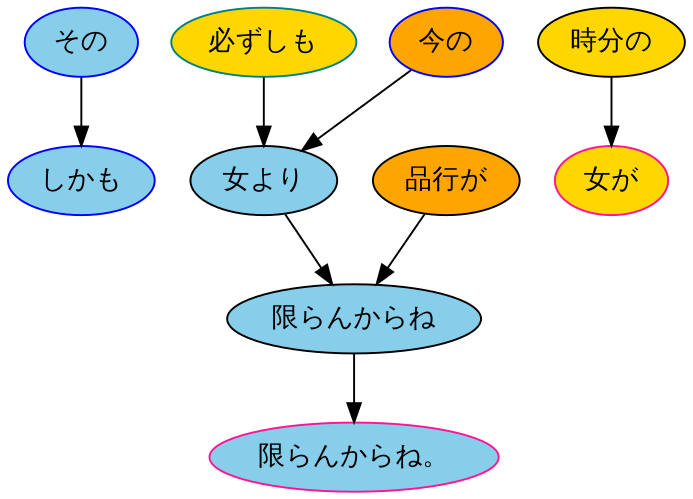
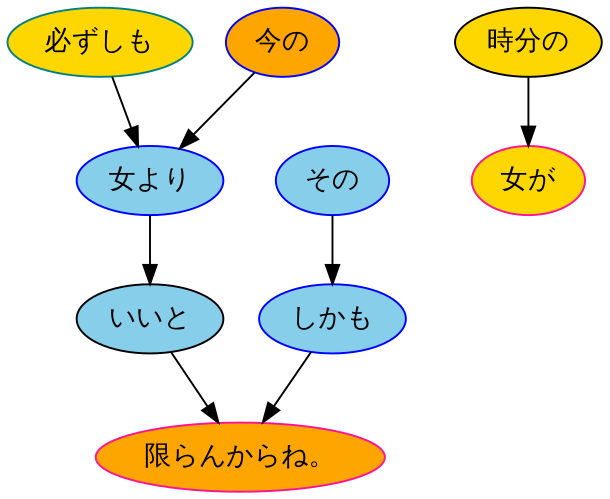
(264, 181) -> (150, 181)
(446, 181) -> none
(354, 319) -> (150, 319)
none -> (292, 379)
(354, 457) -> (240, 457)
